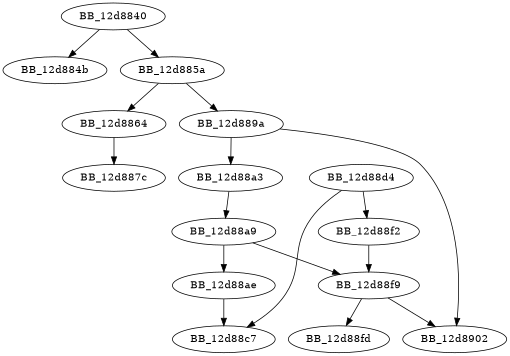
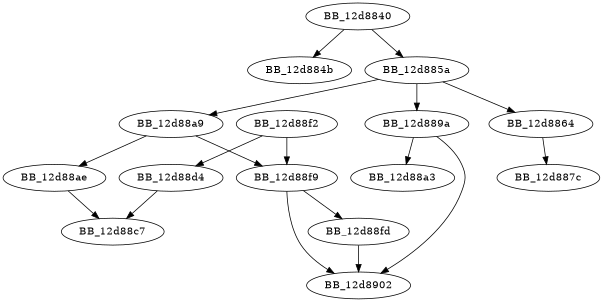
(228, 201) -> (298, 96)
(365, 201) -> (235, 148)
none -> (359, 255)
